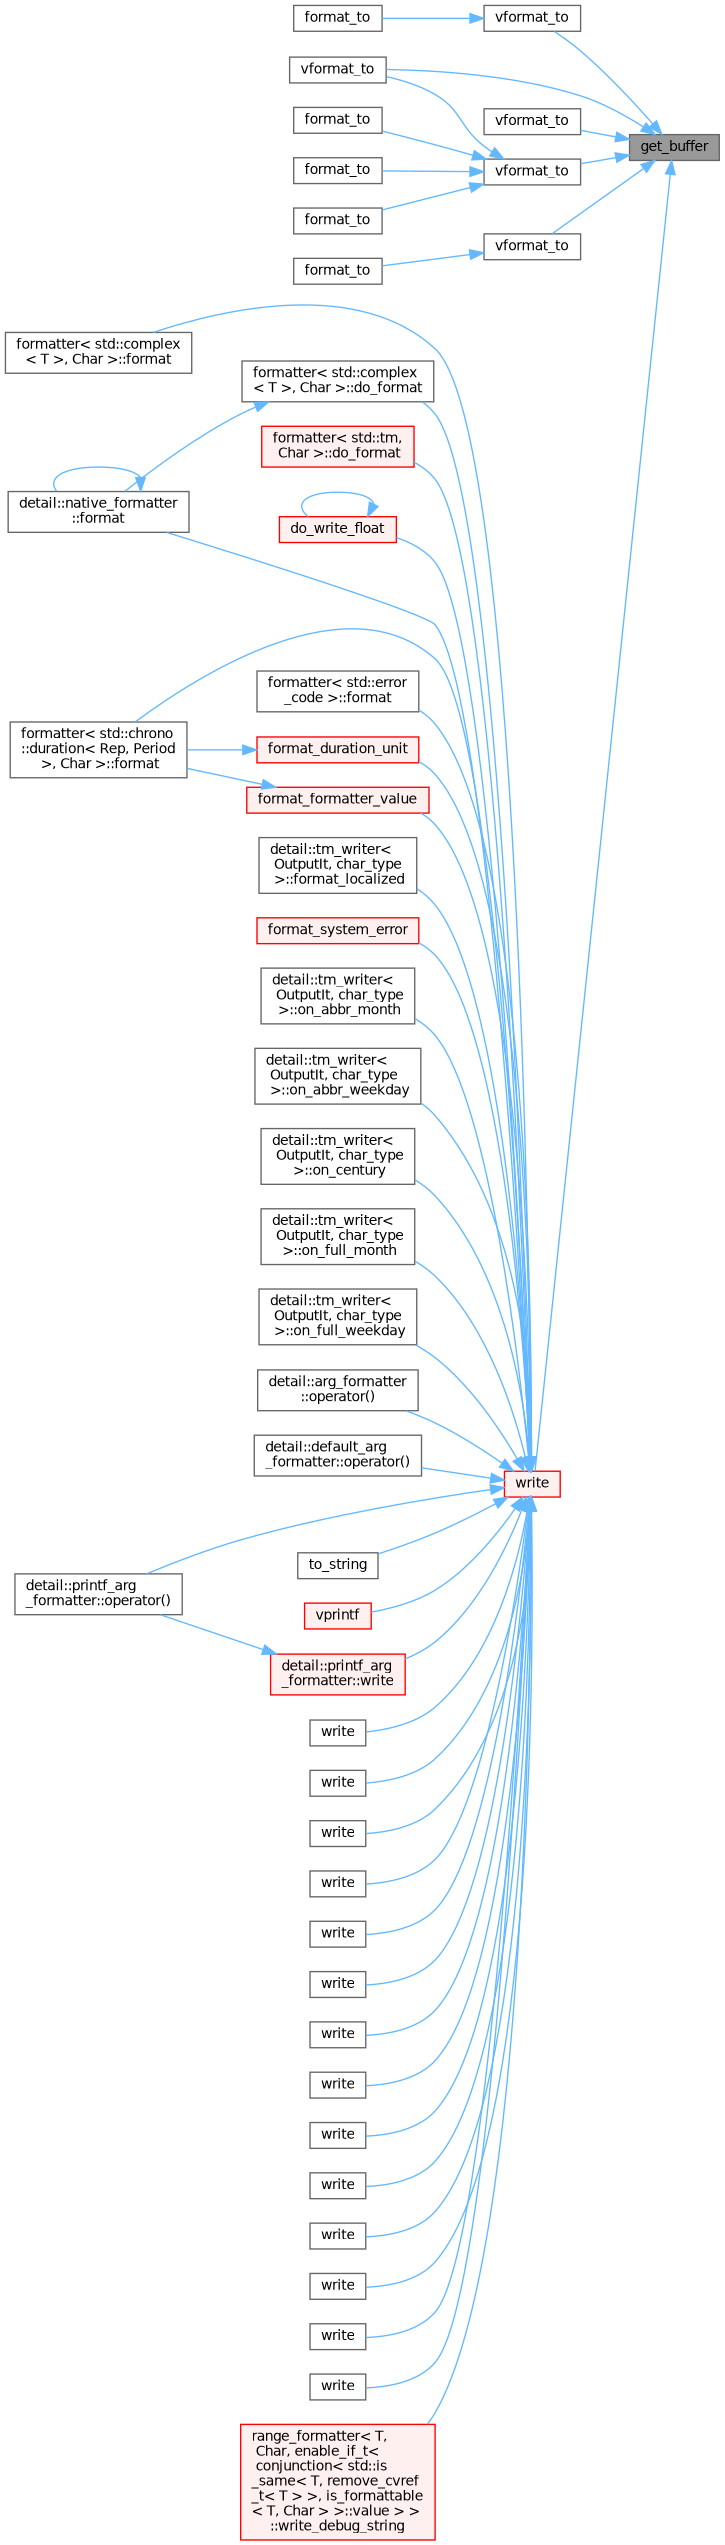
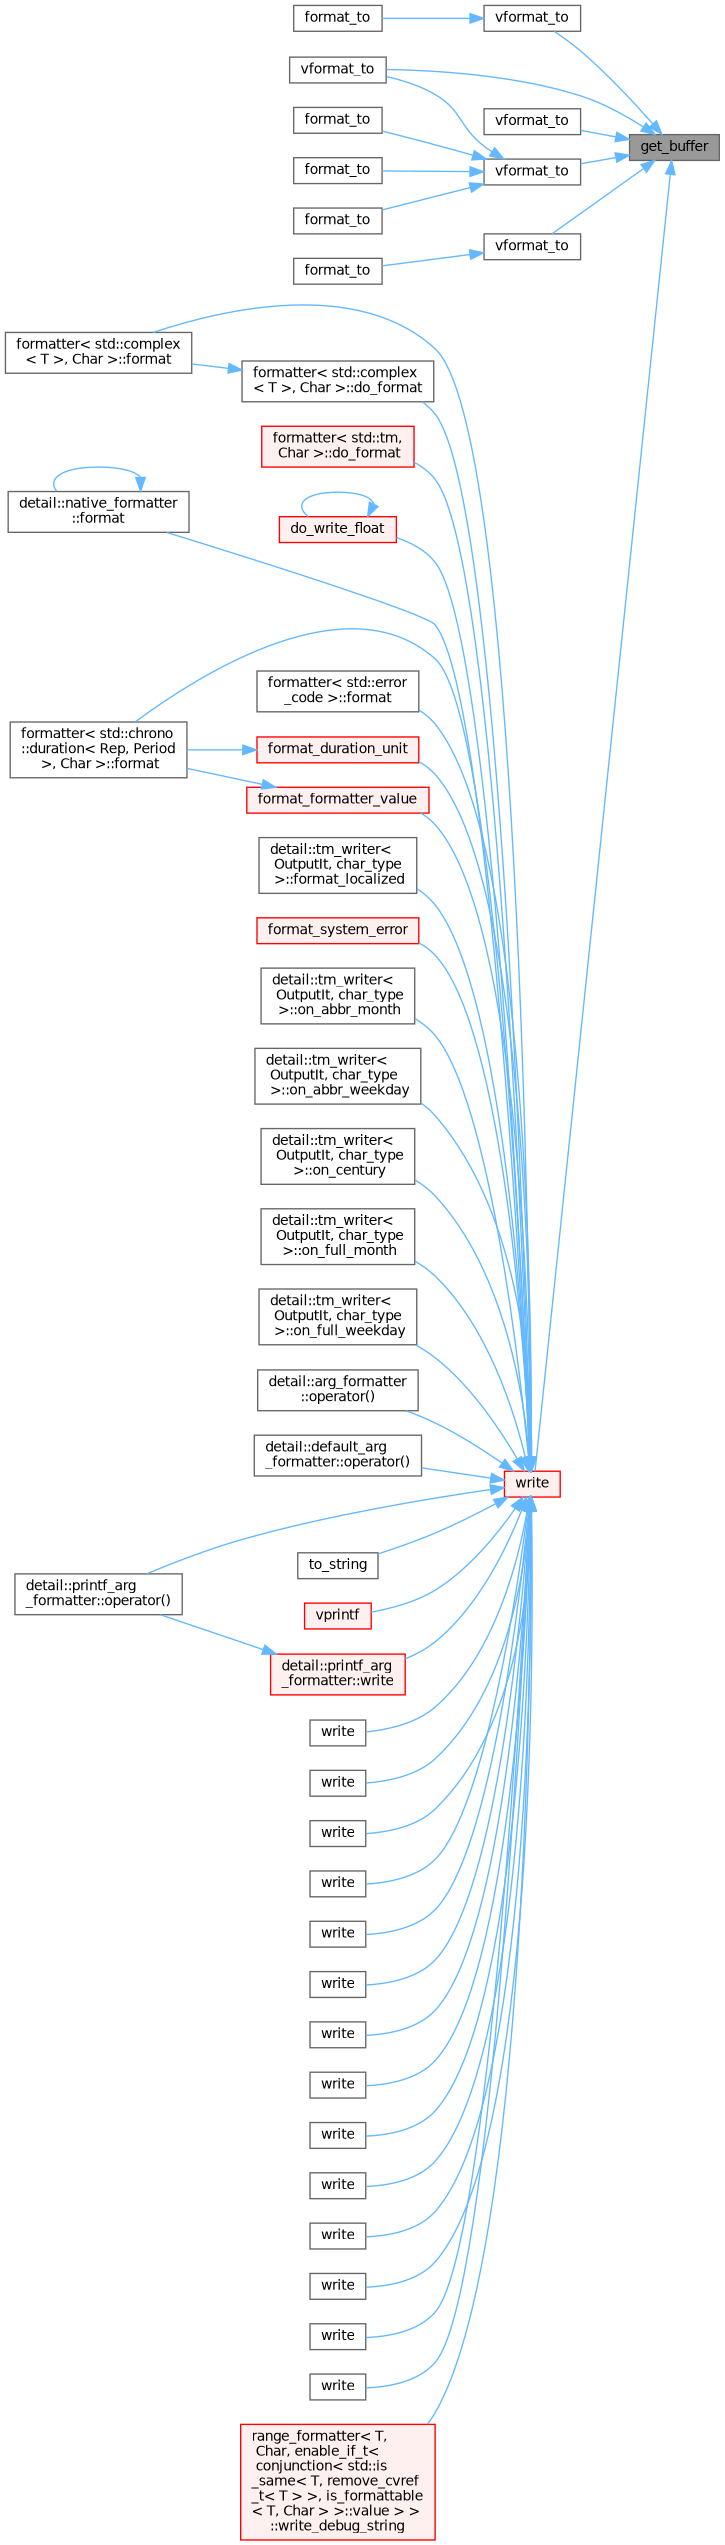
(188, 445) -> (210, 366)
